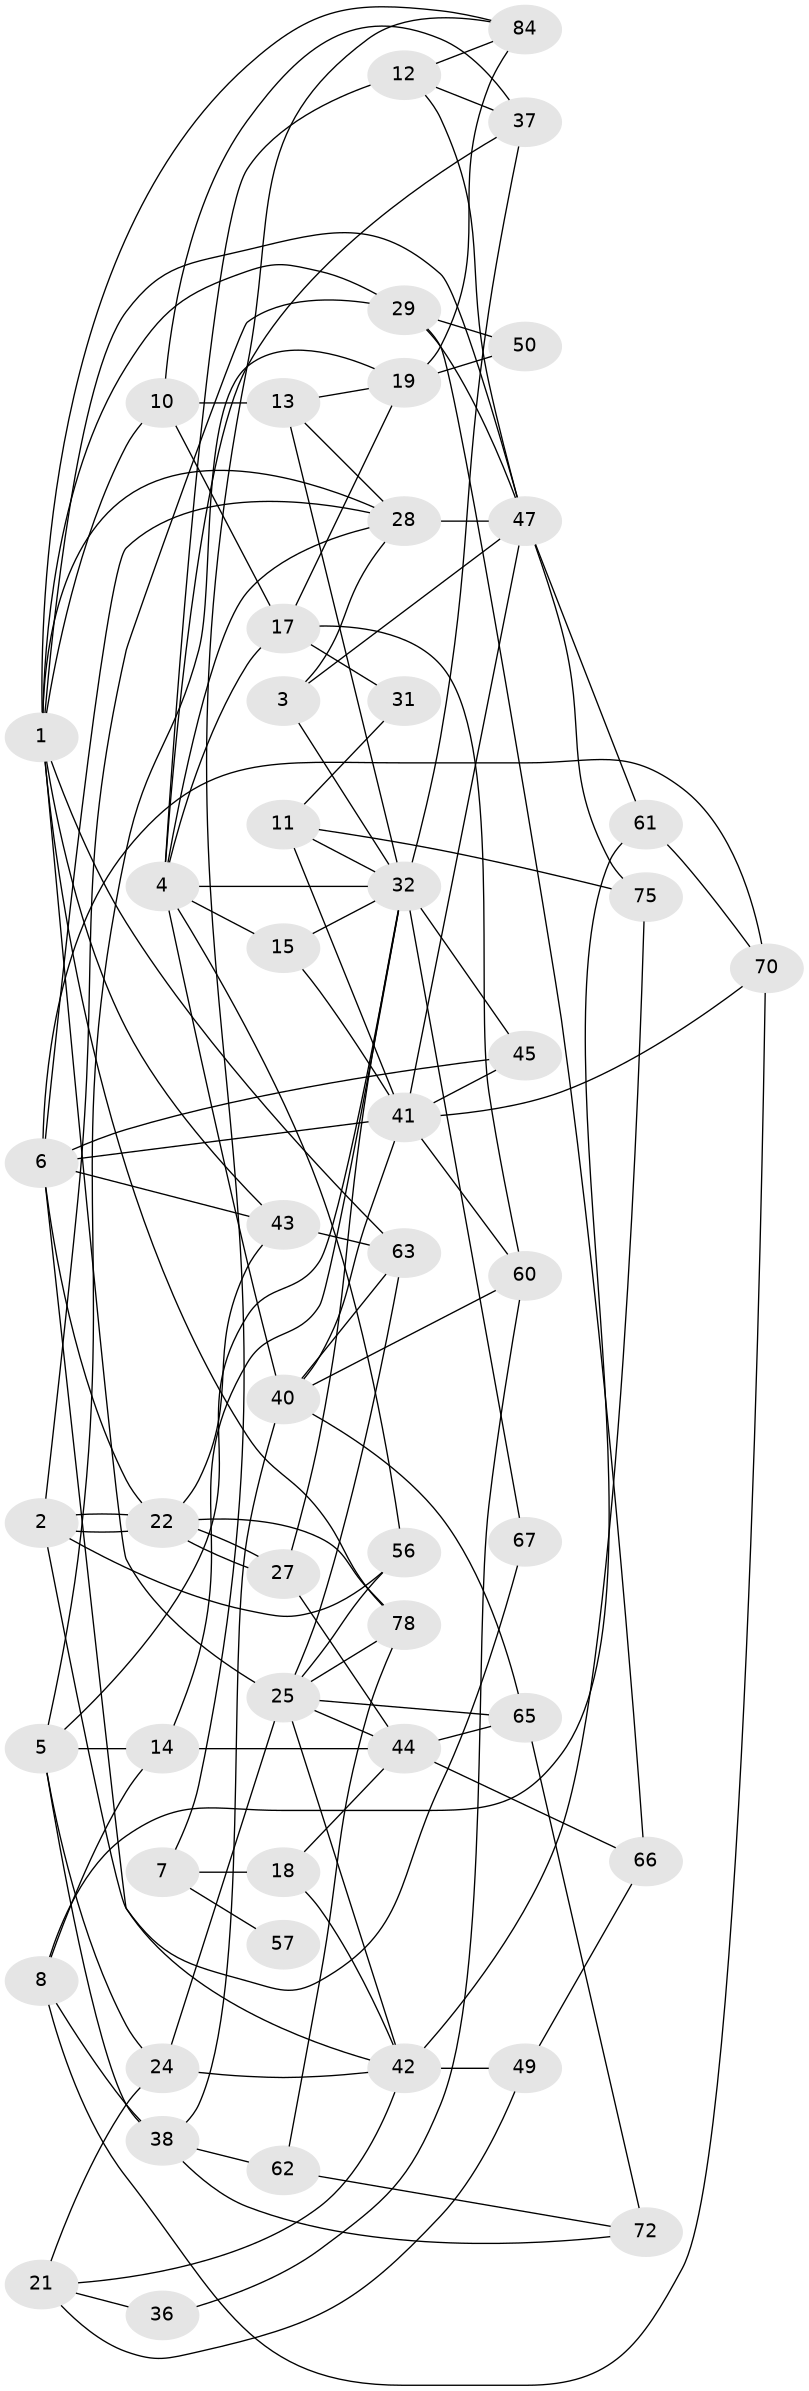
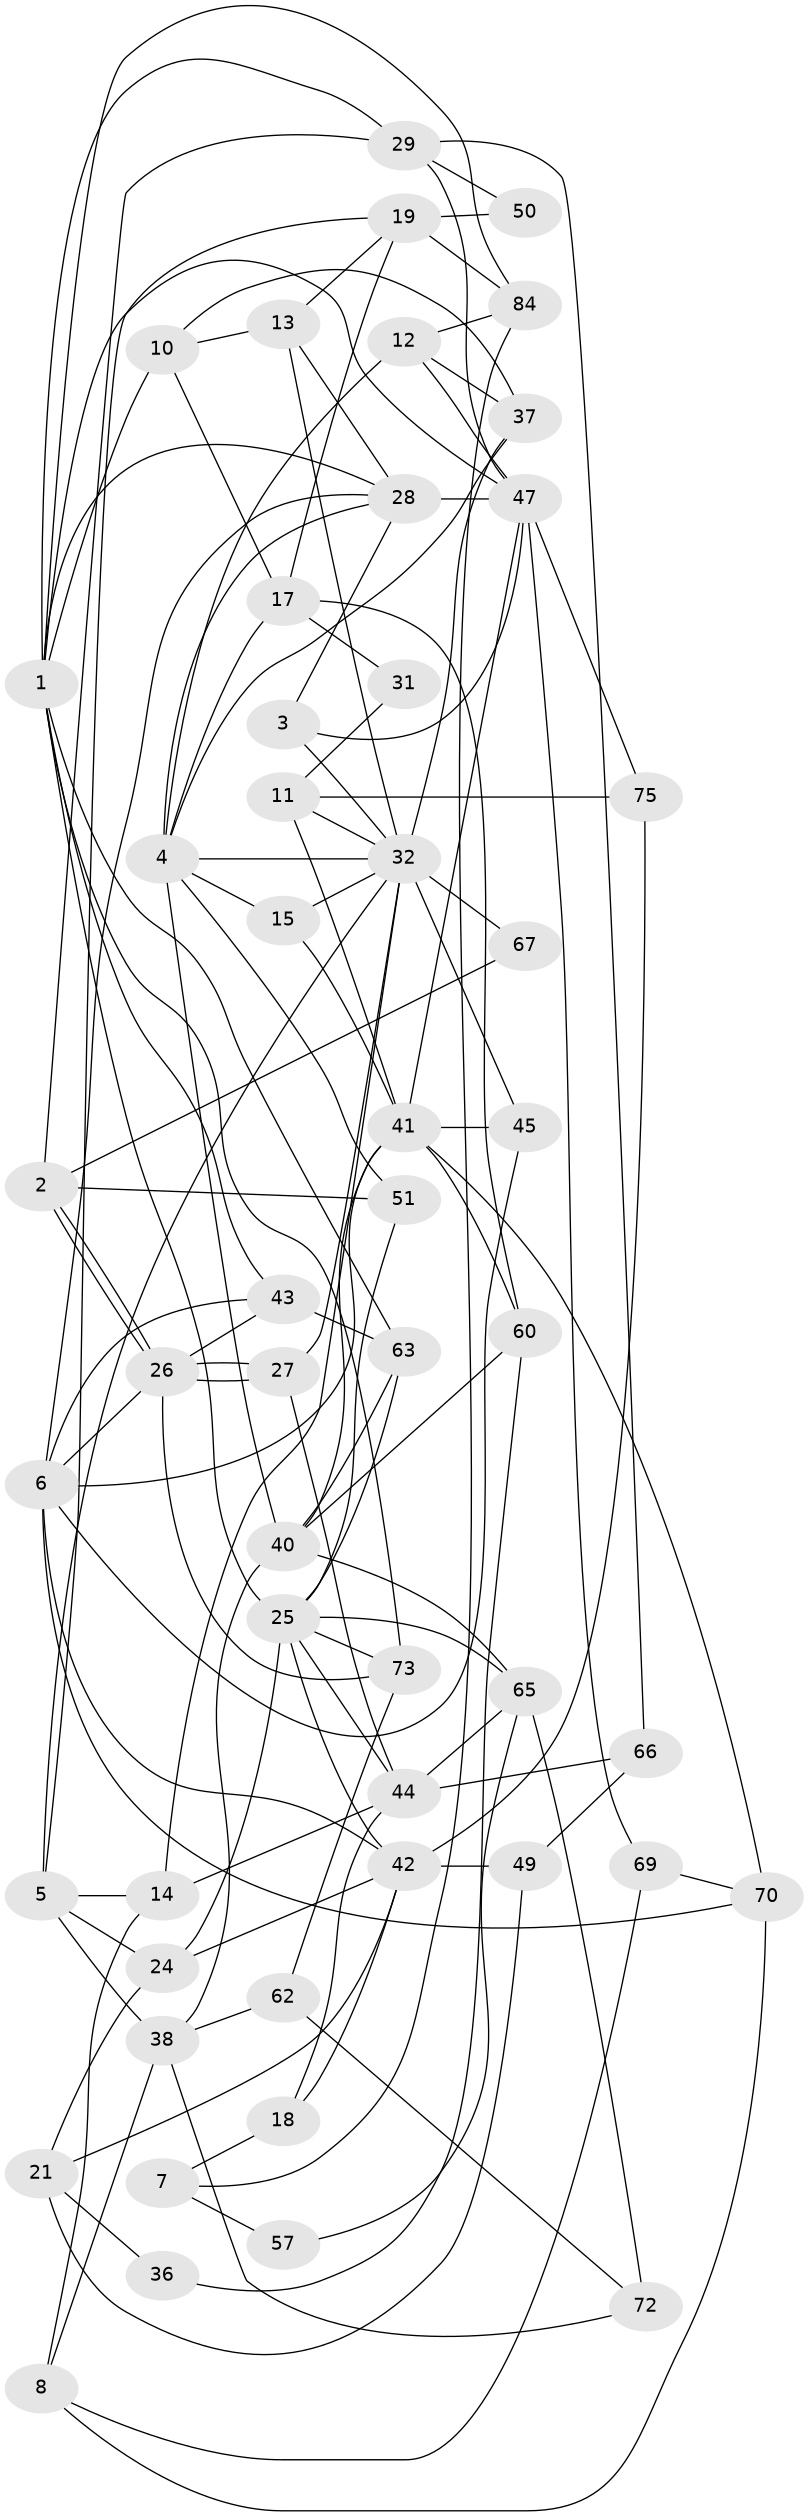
(646, 825) -> (646, 1866)
(163, 1523) -> (163, 1372)
(404, 1553) -> (404, 1200)
(404, 1625) -> (404, 1670)
none -> (488, 2018)
